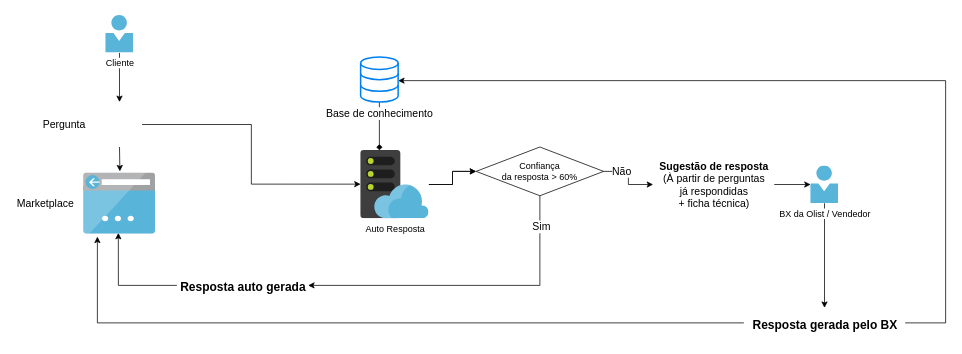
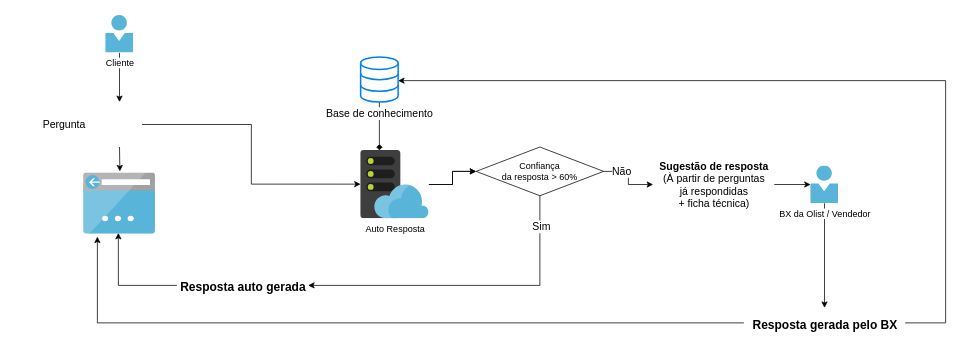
(45, 204) -> none
